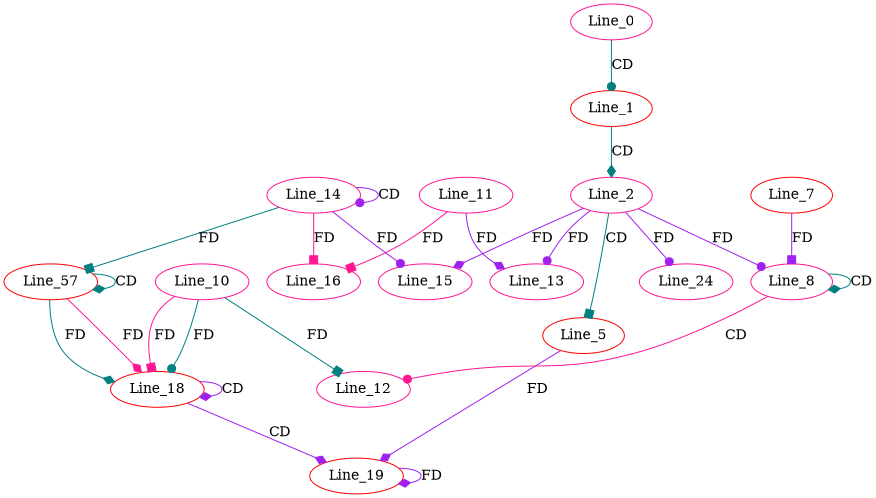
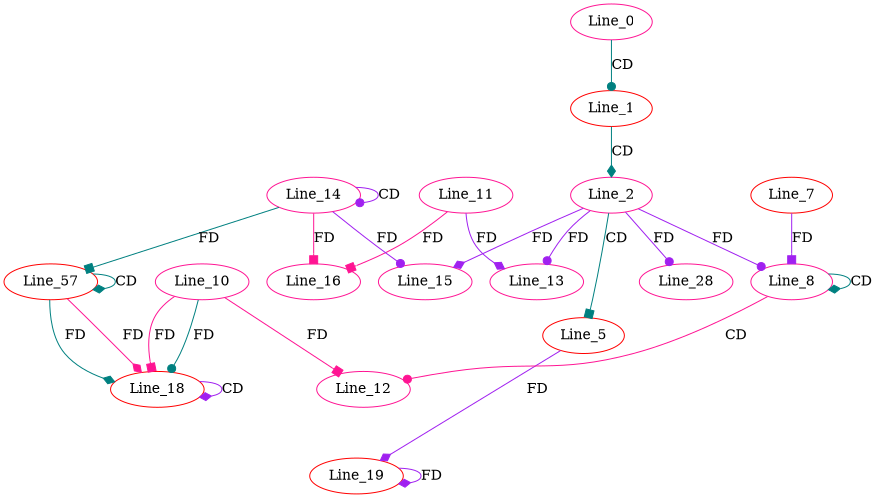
(686, 282) -> (686, 282)
(279, 333) -> (279, 333)
(251, 430) -> none
